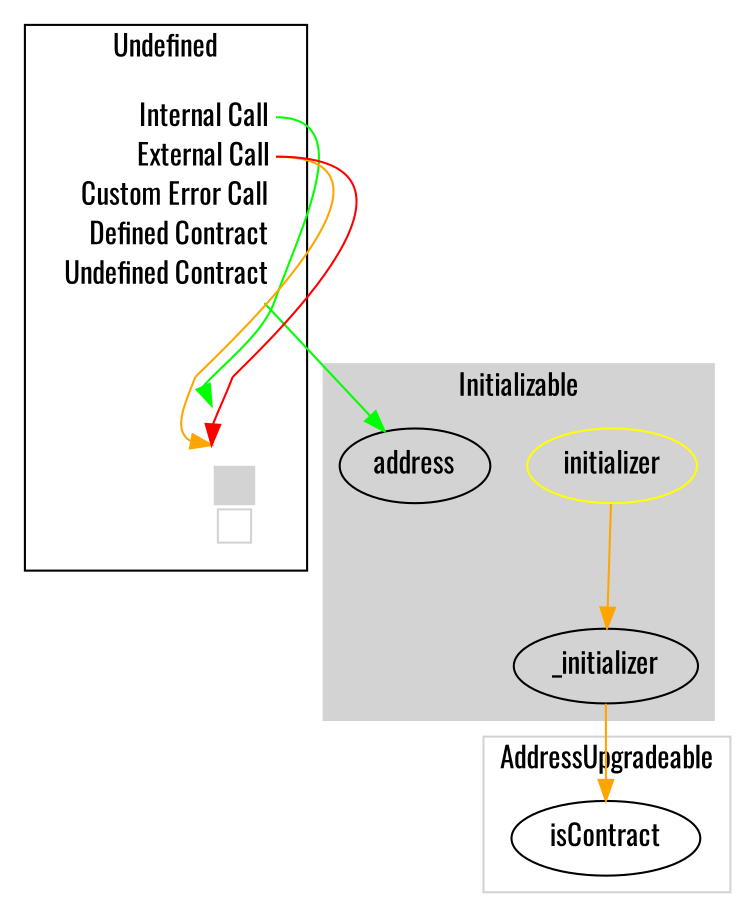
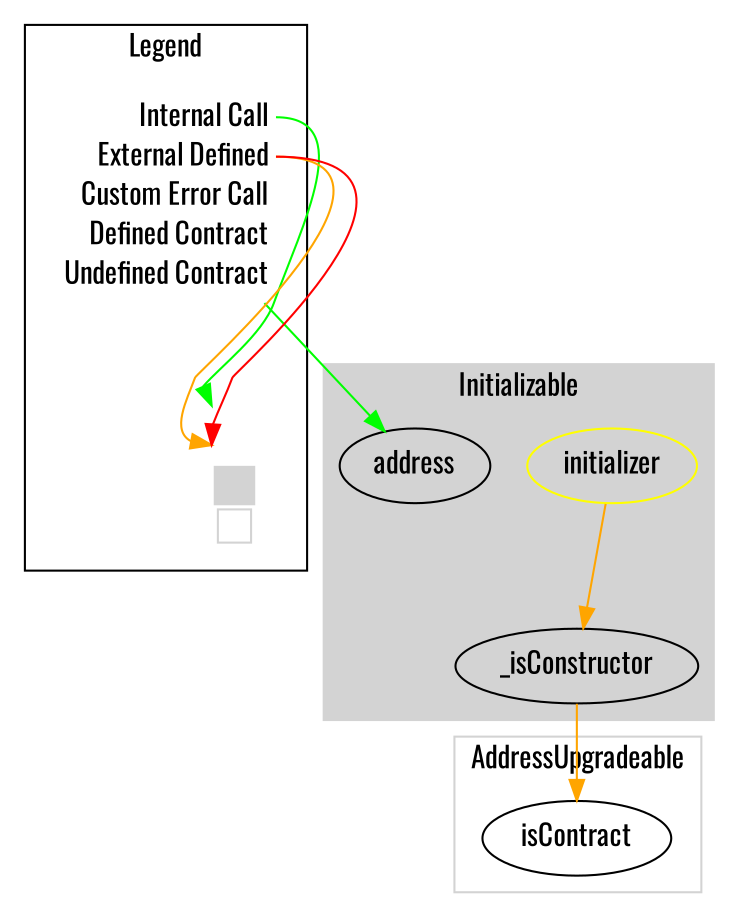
(166, 49) -> (166, 49)
(203, 157) -> (184, 157)
(606, 666) -> (577, 666)
